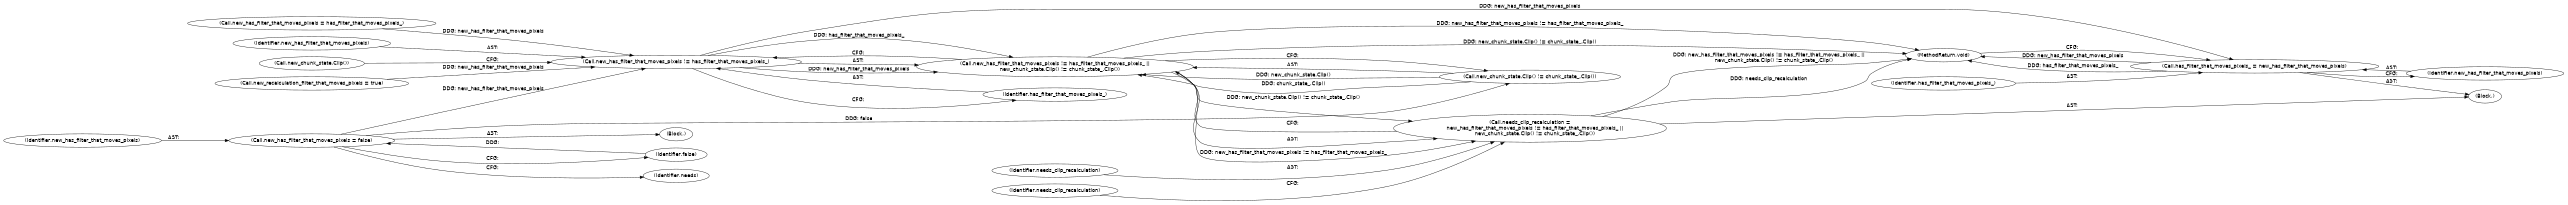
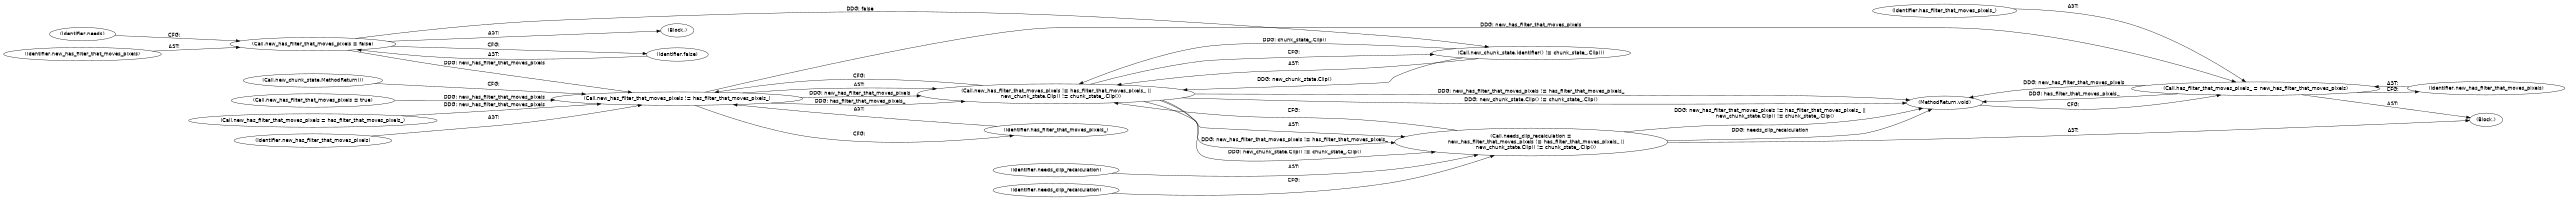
(312, 63) -> (313, 80)
(1530, 77) -> (1531, 53)
(312, 83) -> (313, 100)
(493, 143) -> (495, 55)
(486, 175) -> (175, 38)
